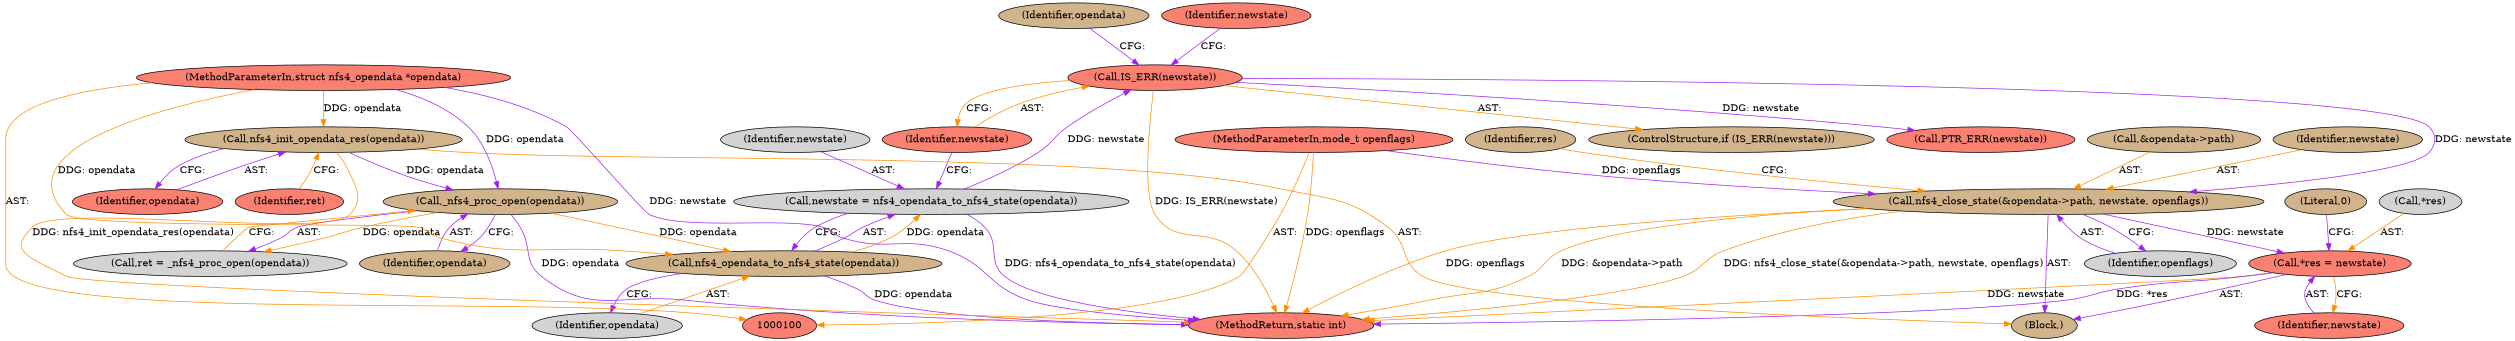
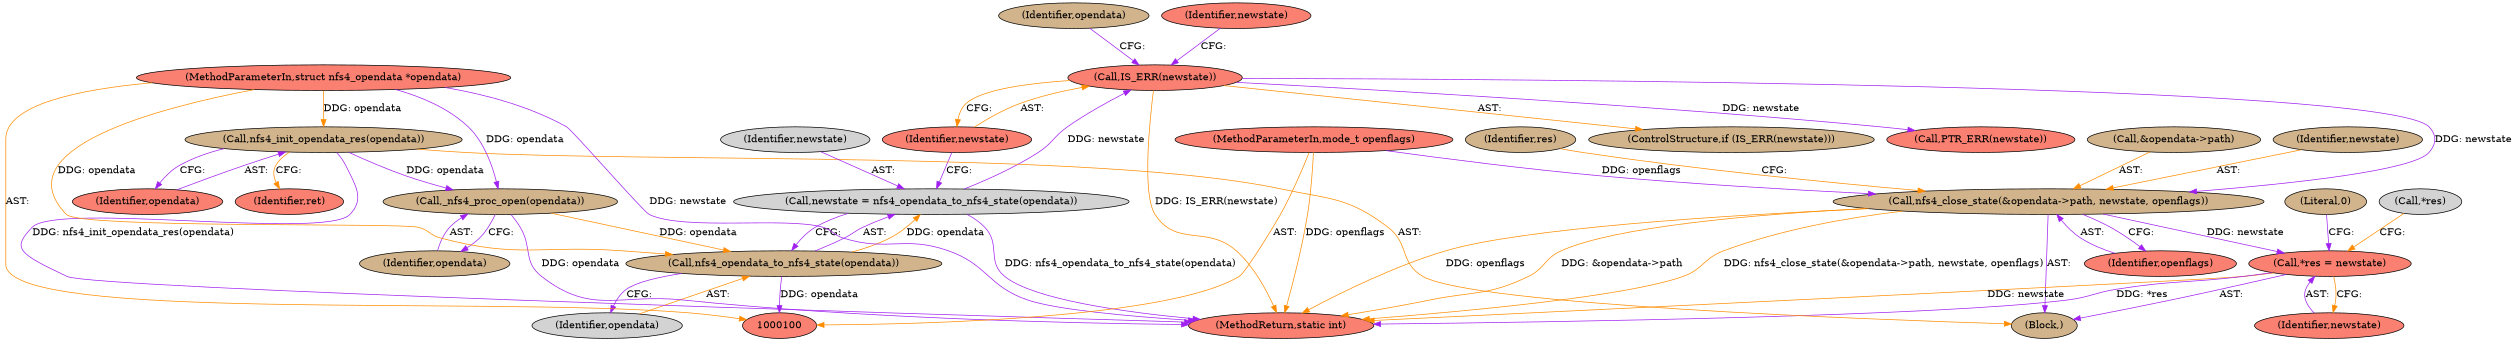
(309, 175) -> (276, 165)
(2394, 233) -> (2394, 233)
(210, 264) -> none
(2160, 264) -> (2160, 264)
(391, 295) -> (391, 295)
(918, 309) -> (780, 291)
